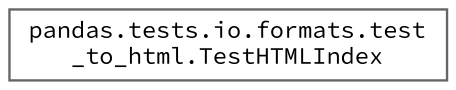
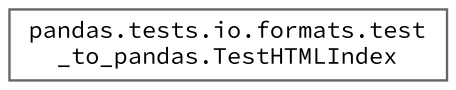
(228, 45) -> (228, 45)
